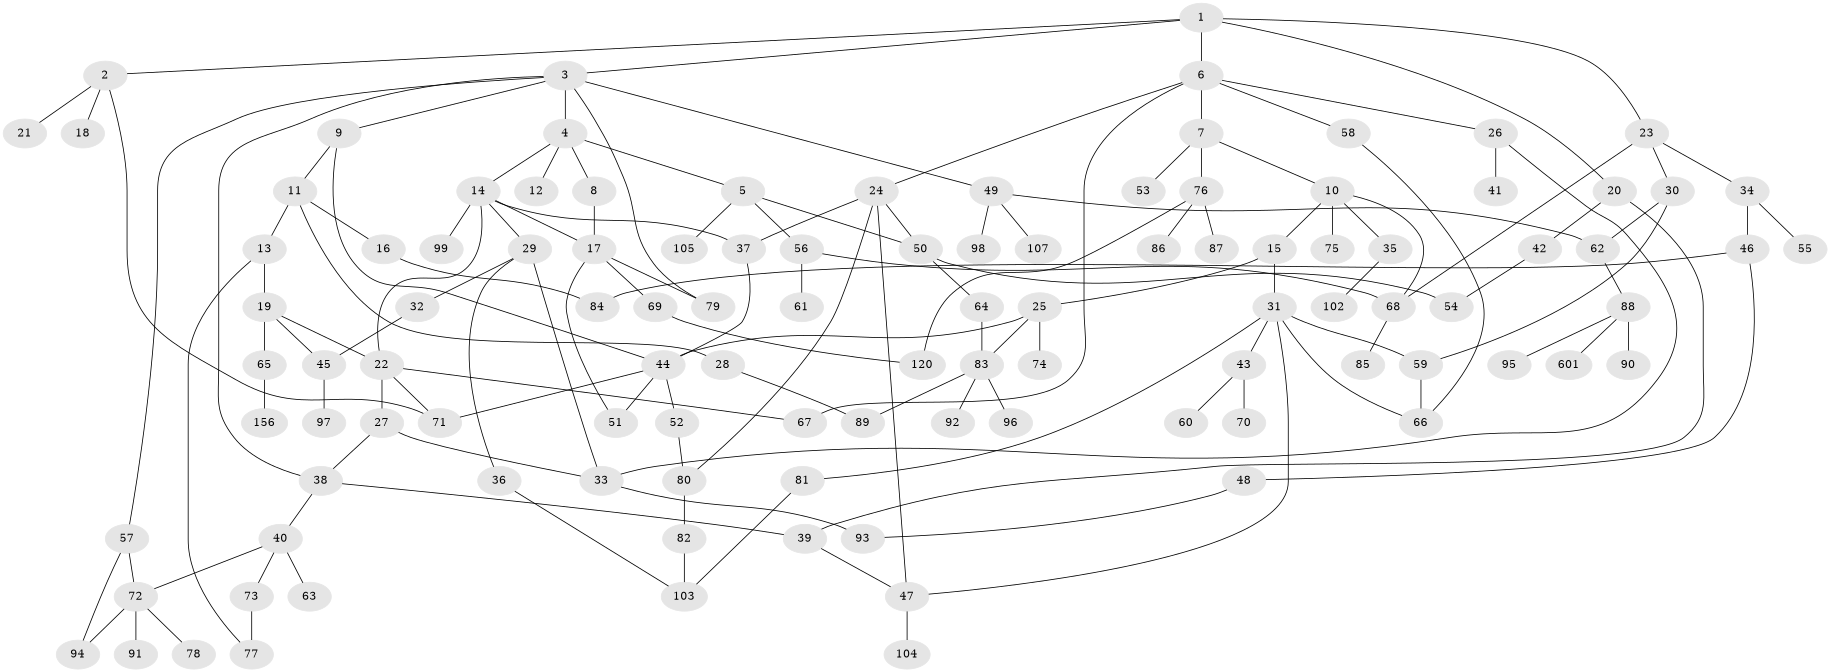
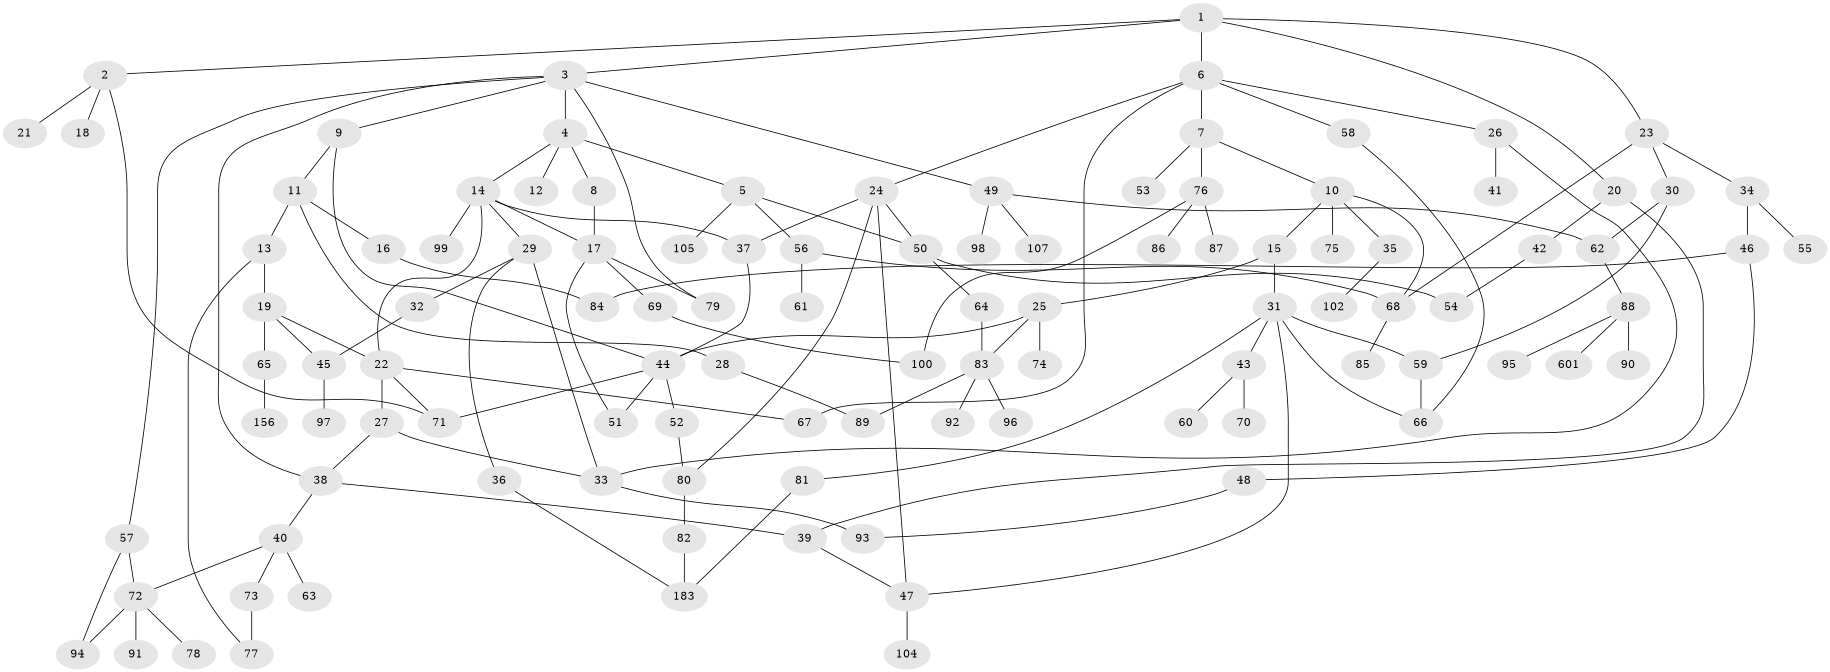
(922, 365) -> (922, 365)
(684, 597) -> (684, 597)
